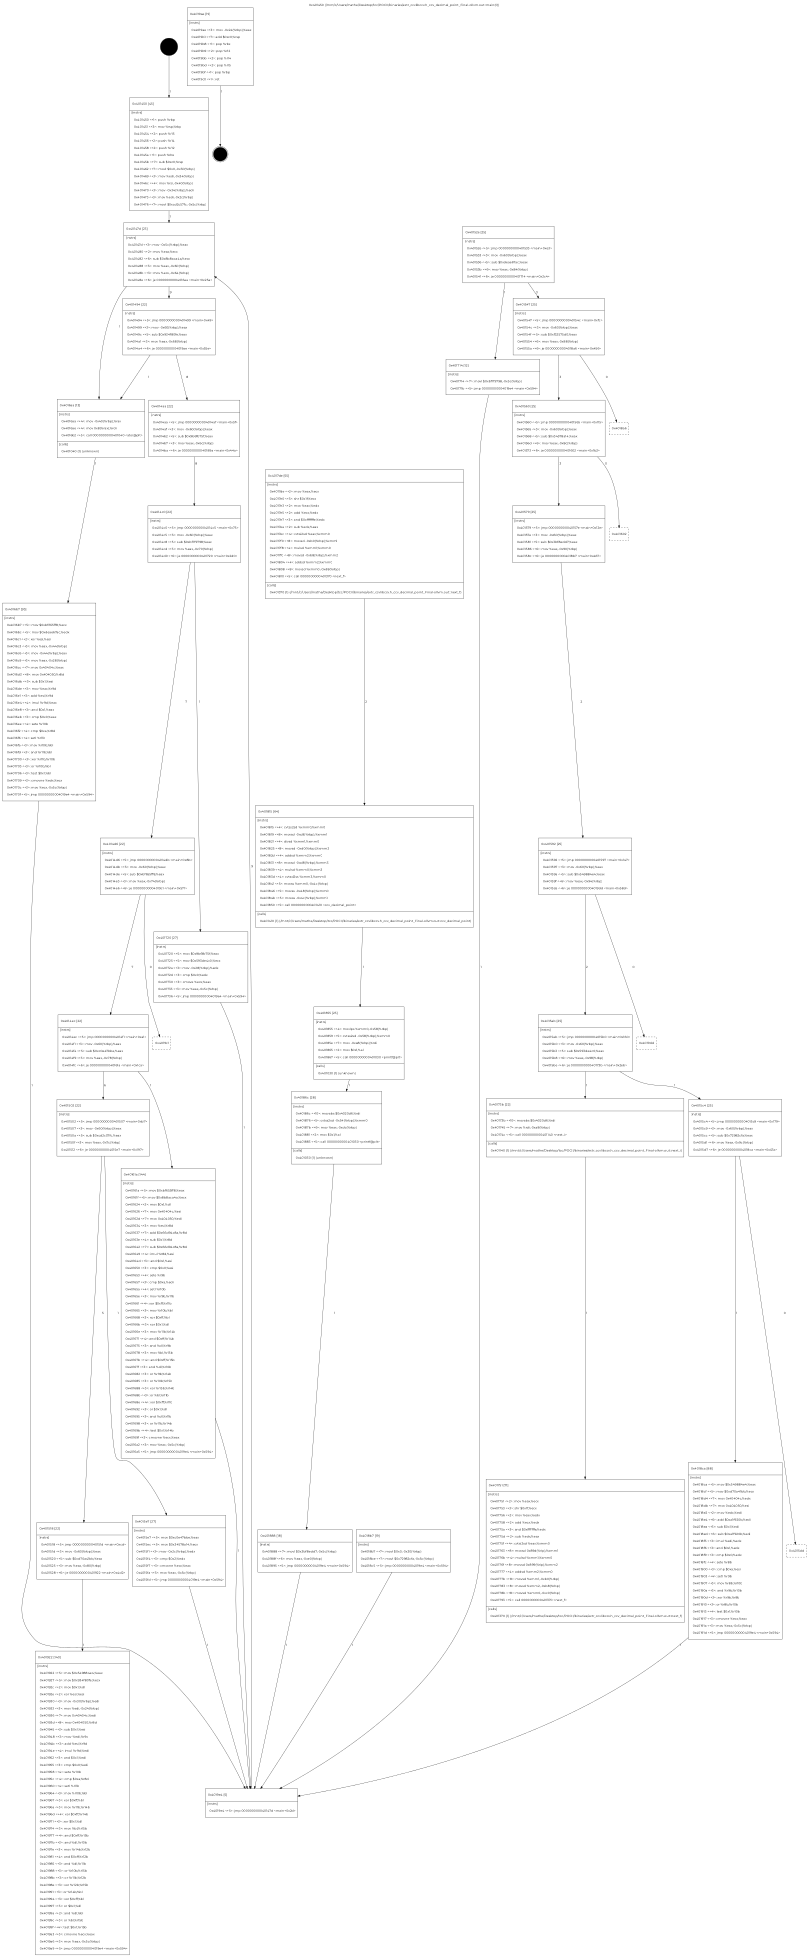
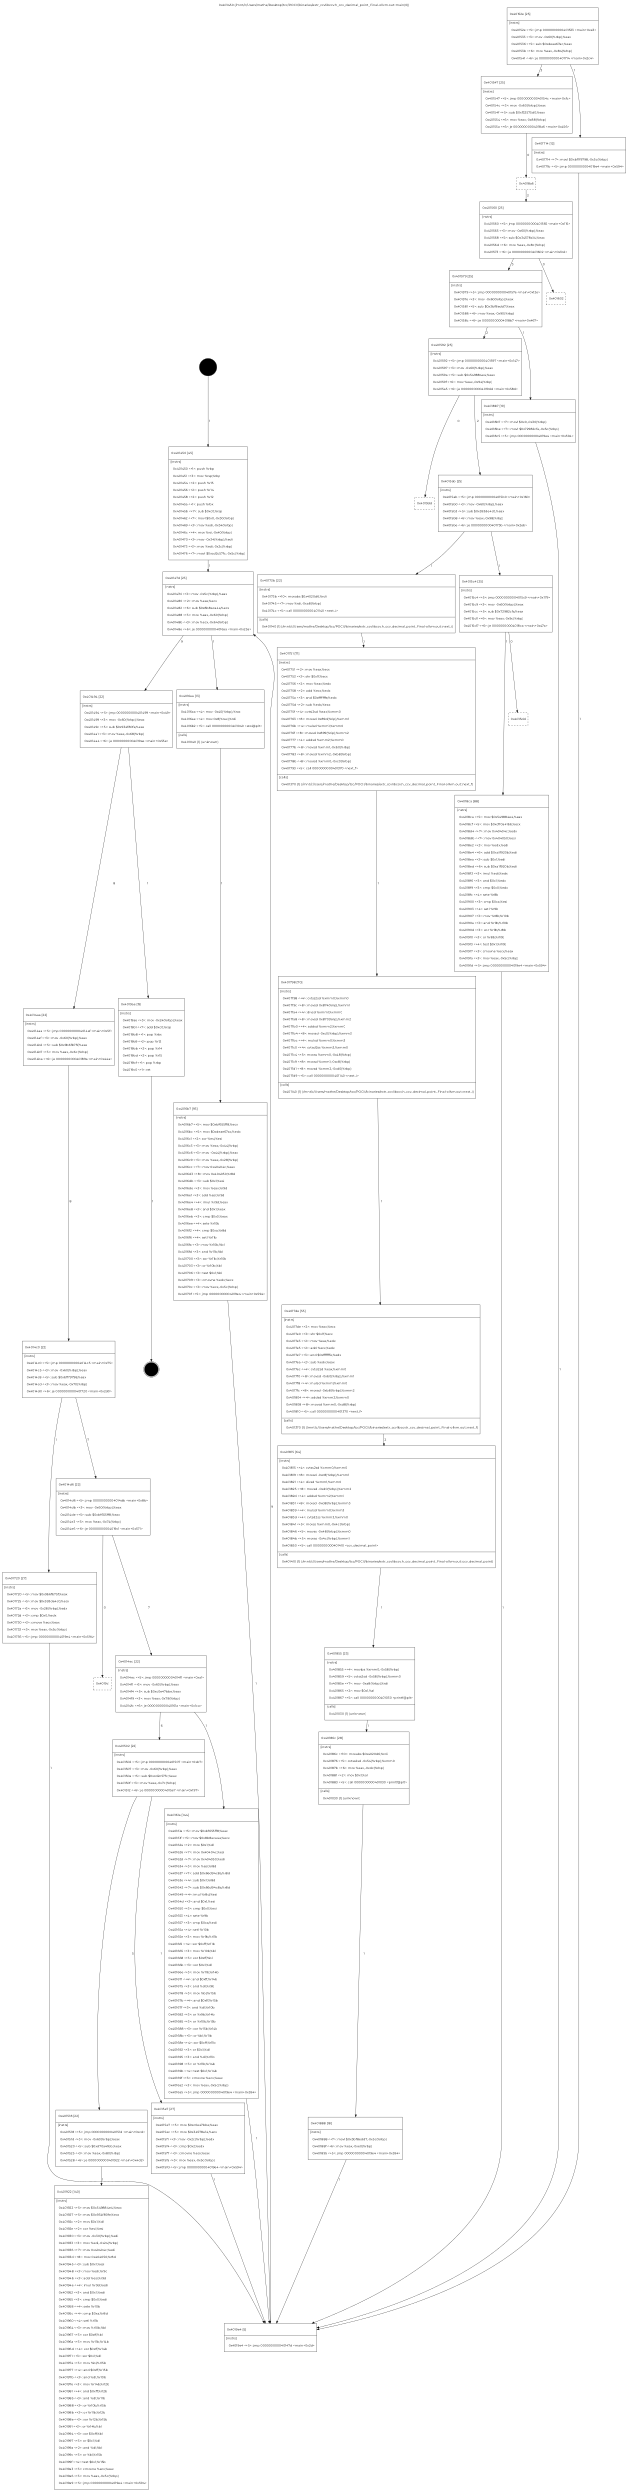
none -> (529, 361)
(136, 376) -> (138, 872)
(559, 376) -> (526, 195)
none -> (377, 1037)
